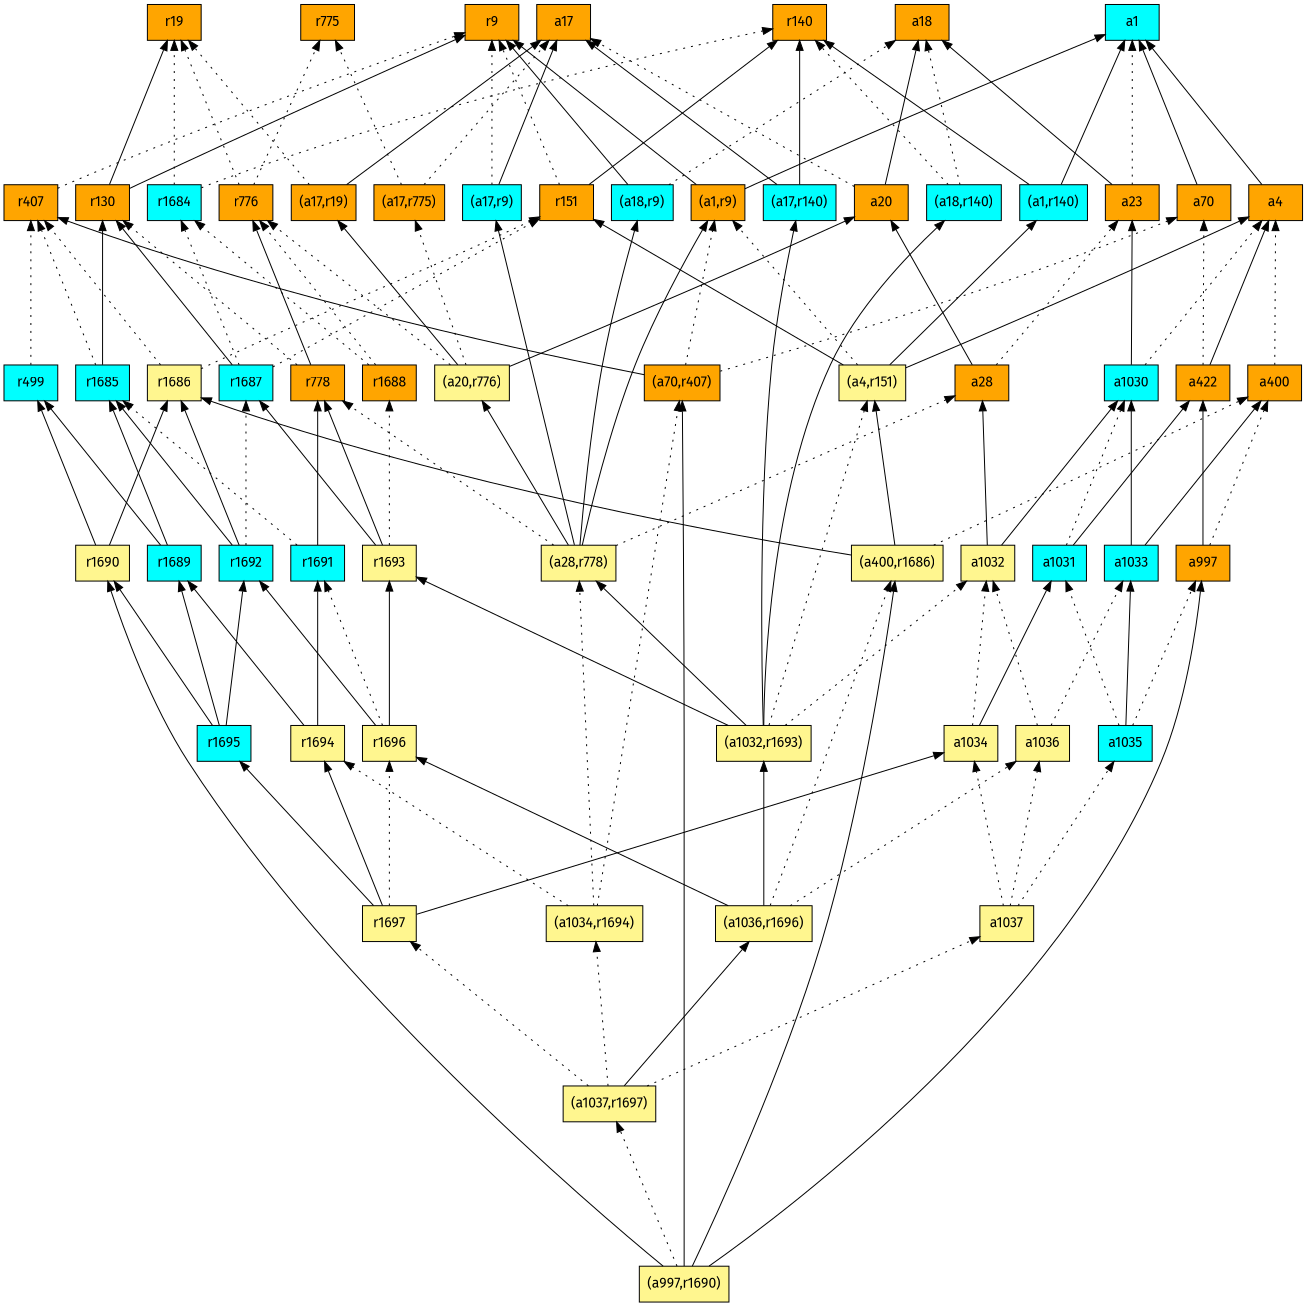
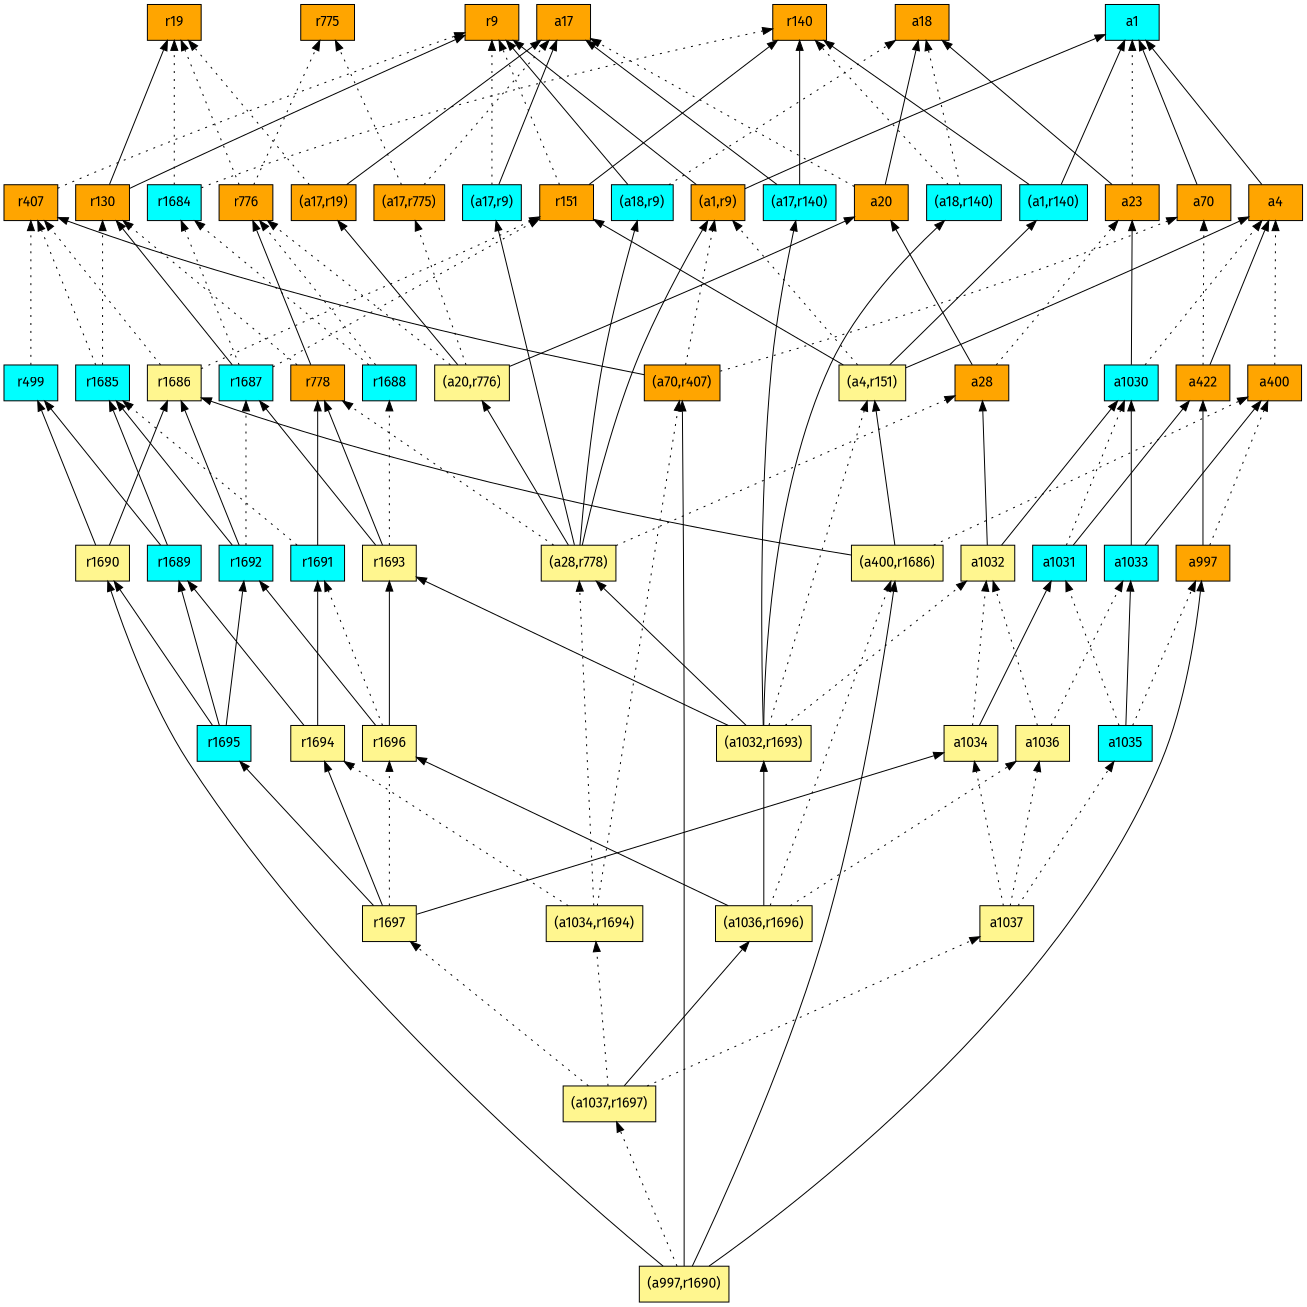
(103, 305) -> (103, 305)
(389, 383) -> (389, 383)
